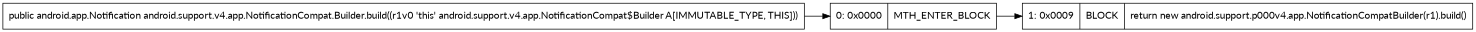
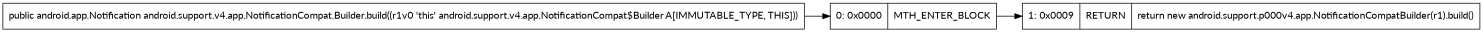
(1102, 16) -> (1106, 16)
